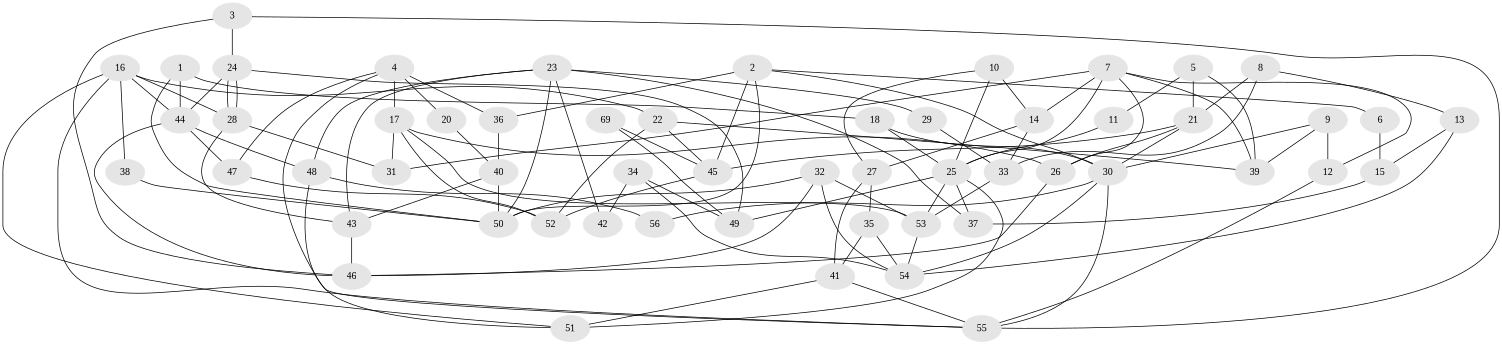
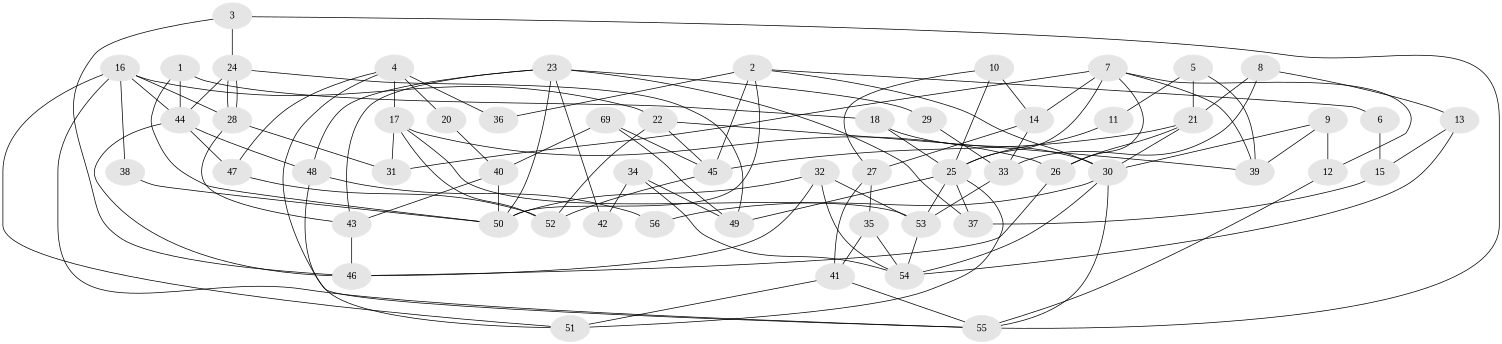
(499, 143) -> (556, 144)
